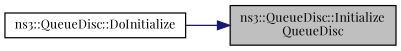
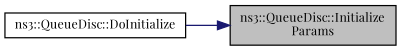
(313, 25) -> (313, 25)
